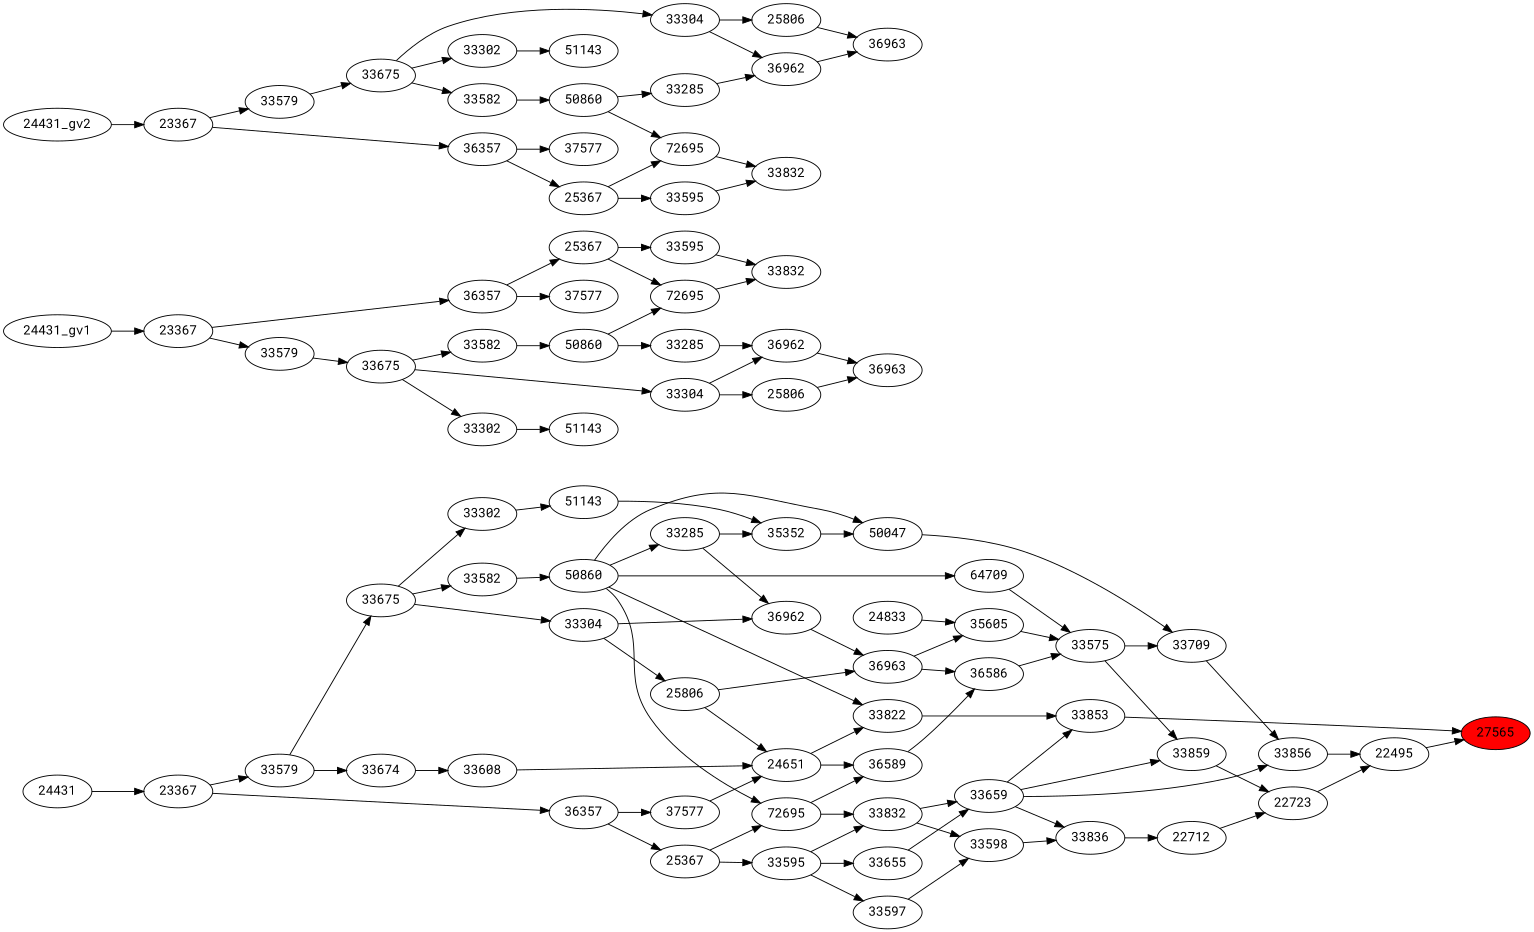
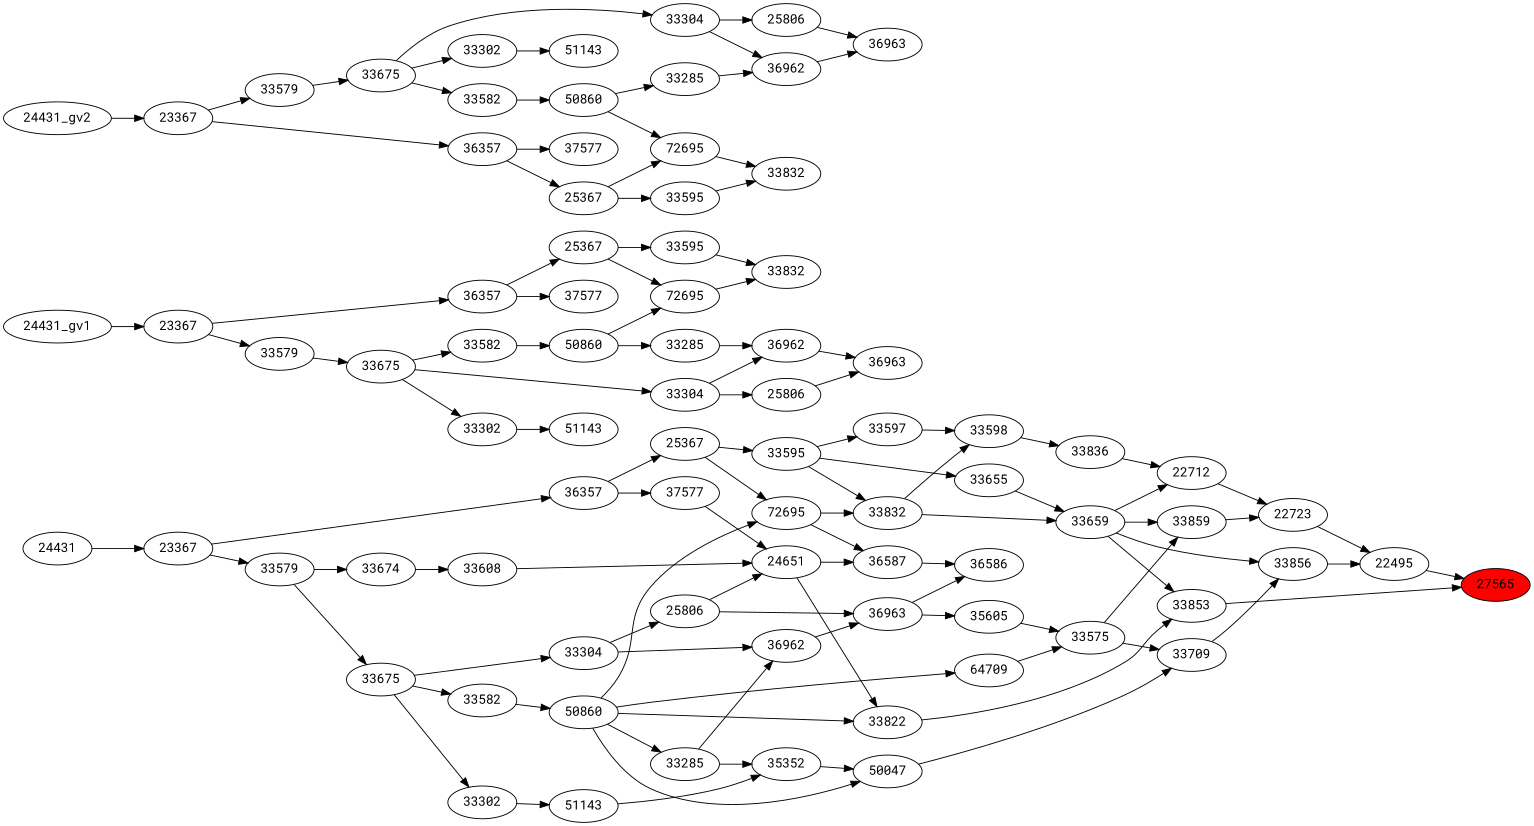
(888, 618) -> none
(1035, 661) -> none
(888, 765) -> (888, 562)
(1035, 815) -> (1137, 500)
